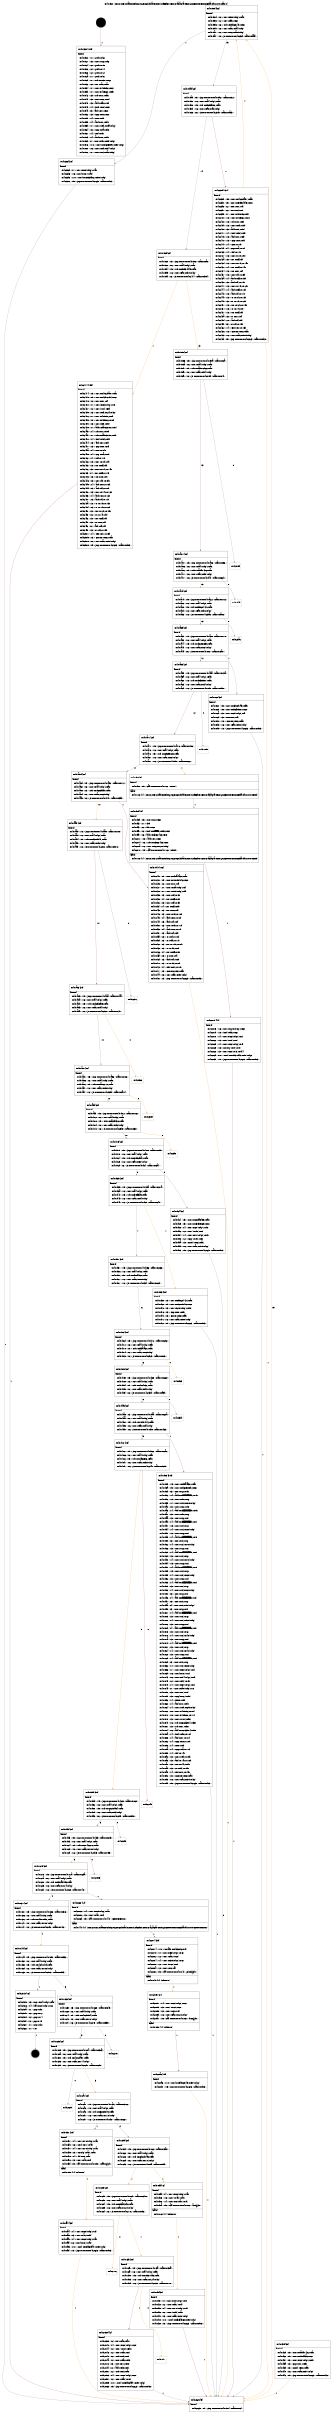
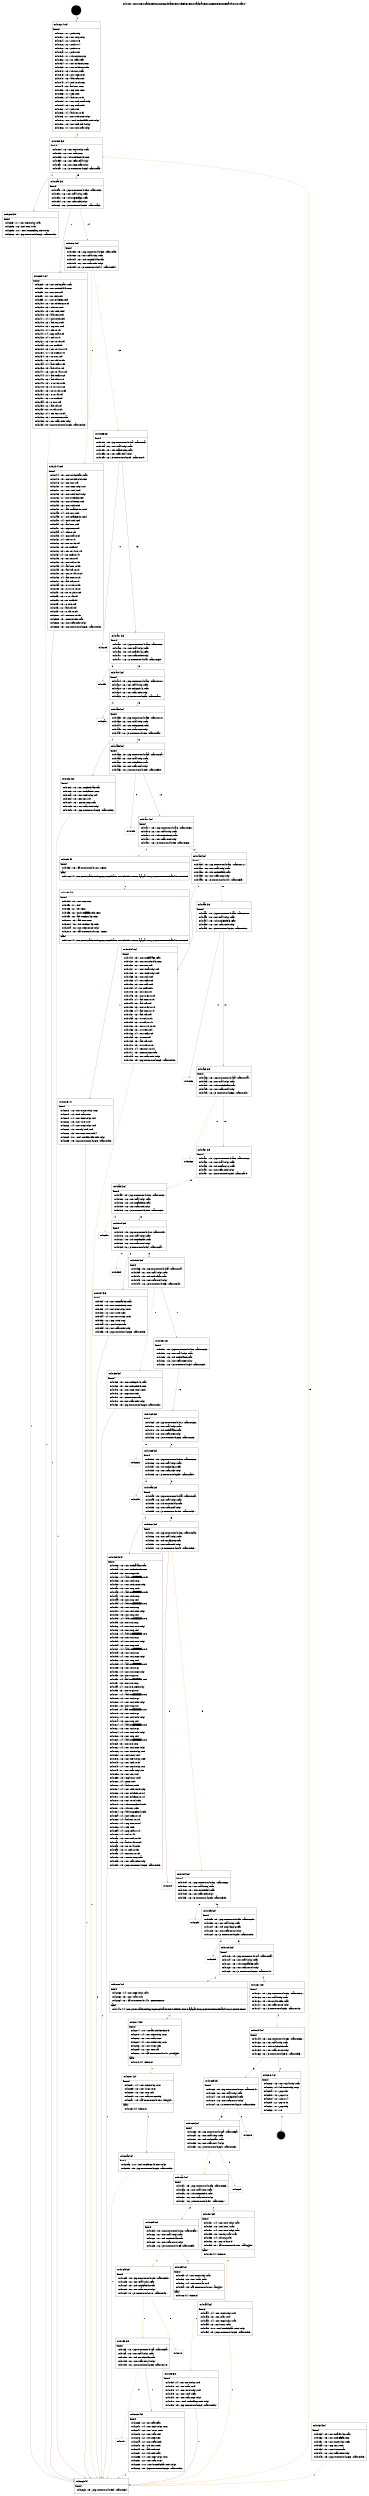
(243, 114) -> (76, 134)
(141, 1101) -> (118, 1259)
